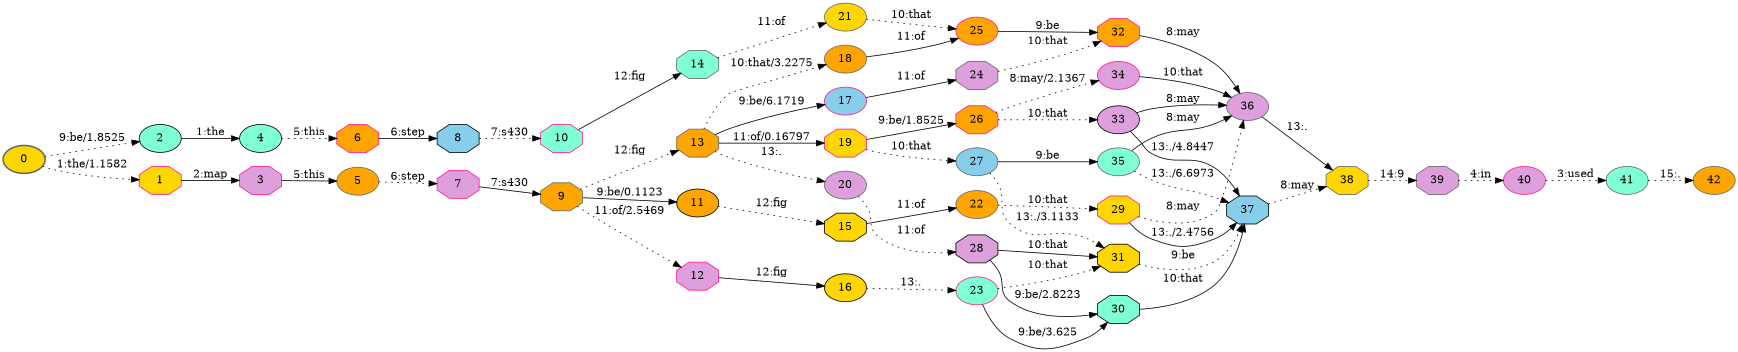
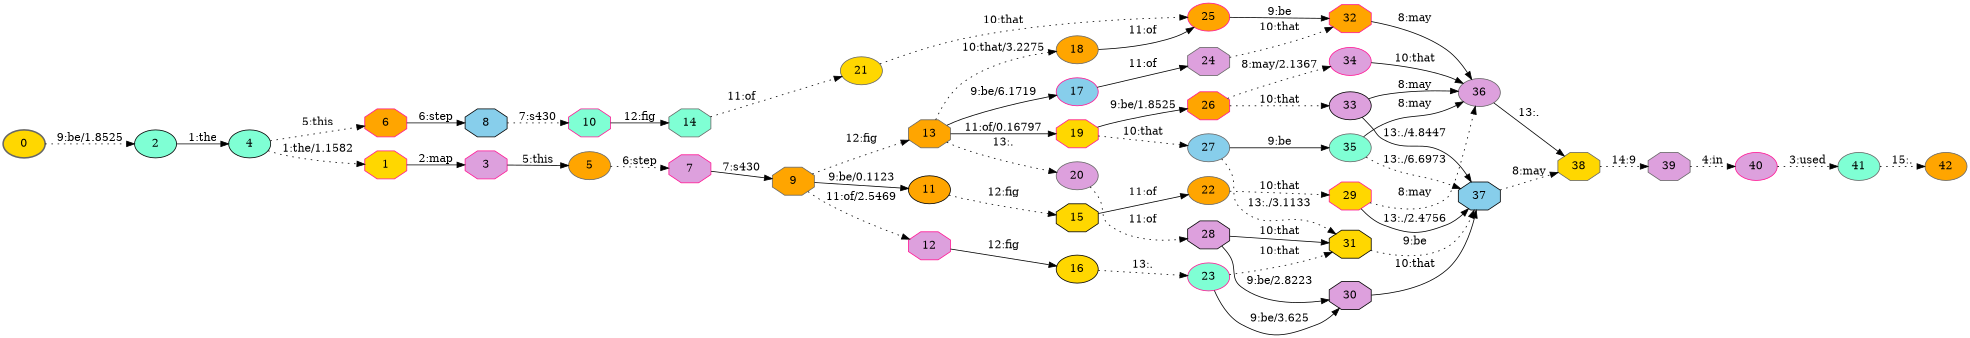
(87, 175) -> (312, 160)
(1118, 310) -> (1350, 296)
